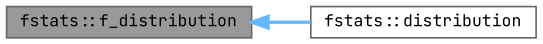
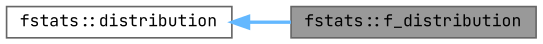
(289, 22) -> (270, 22)
